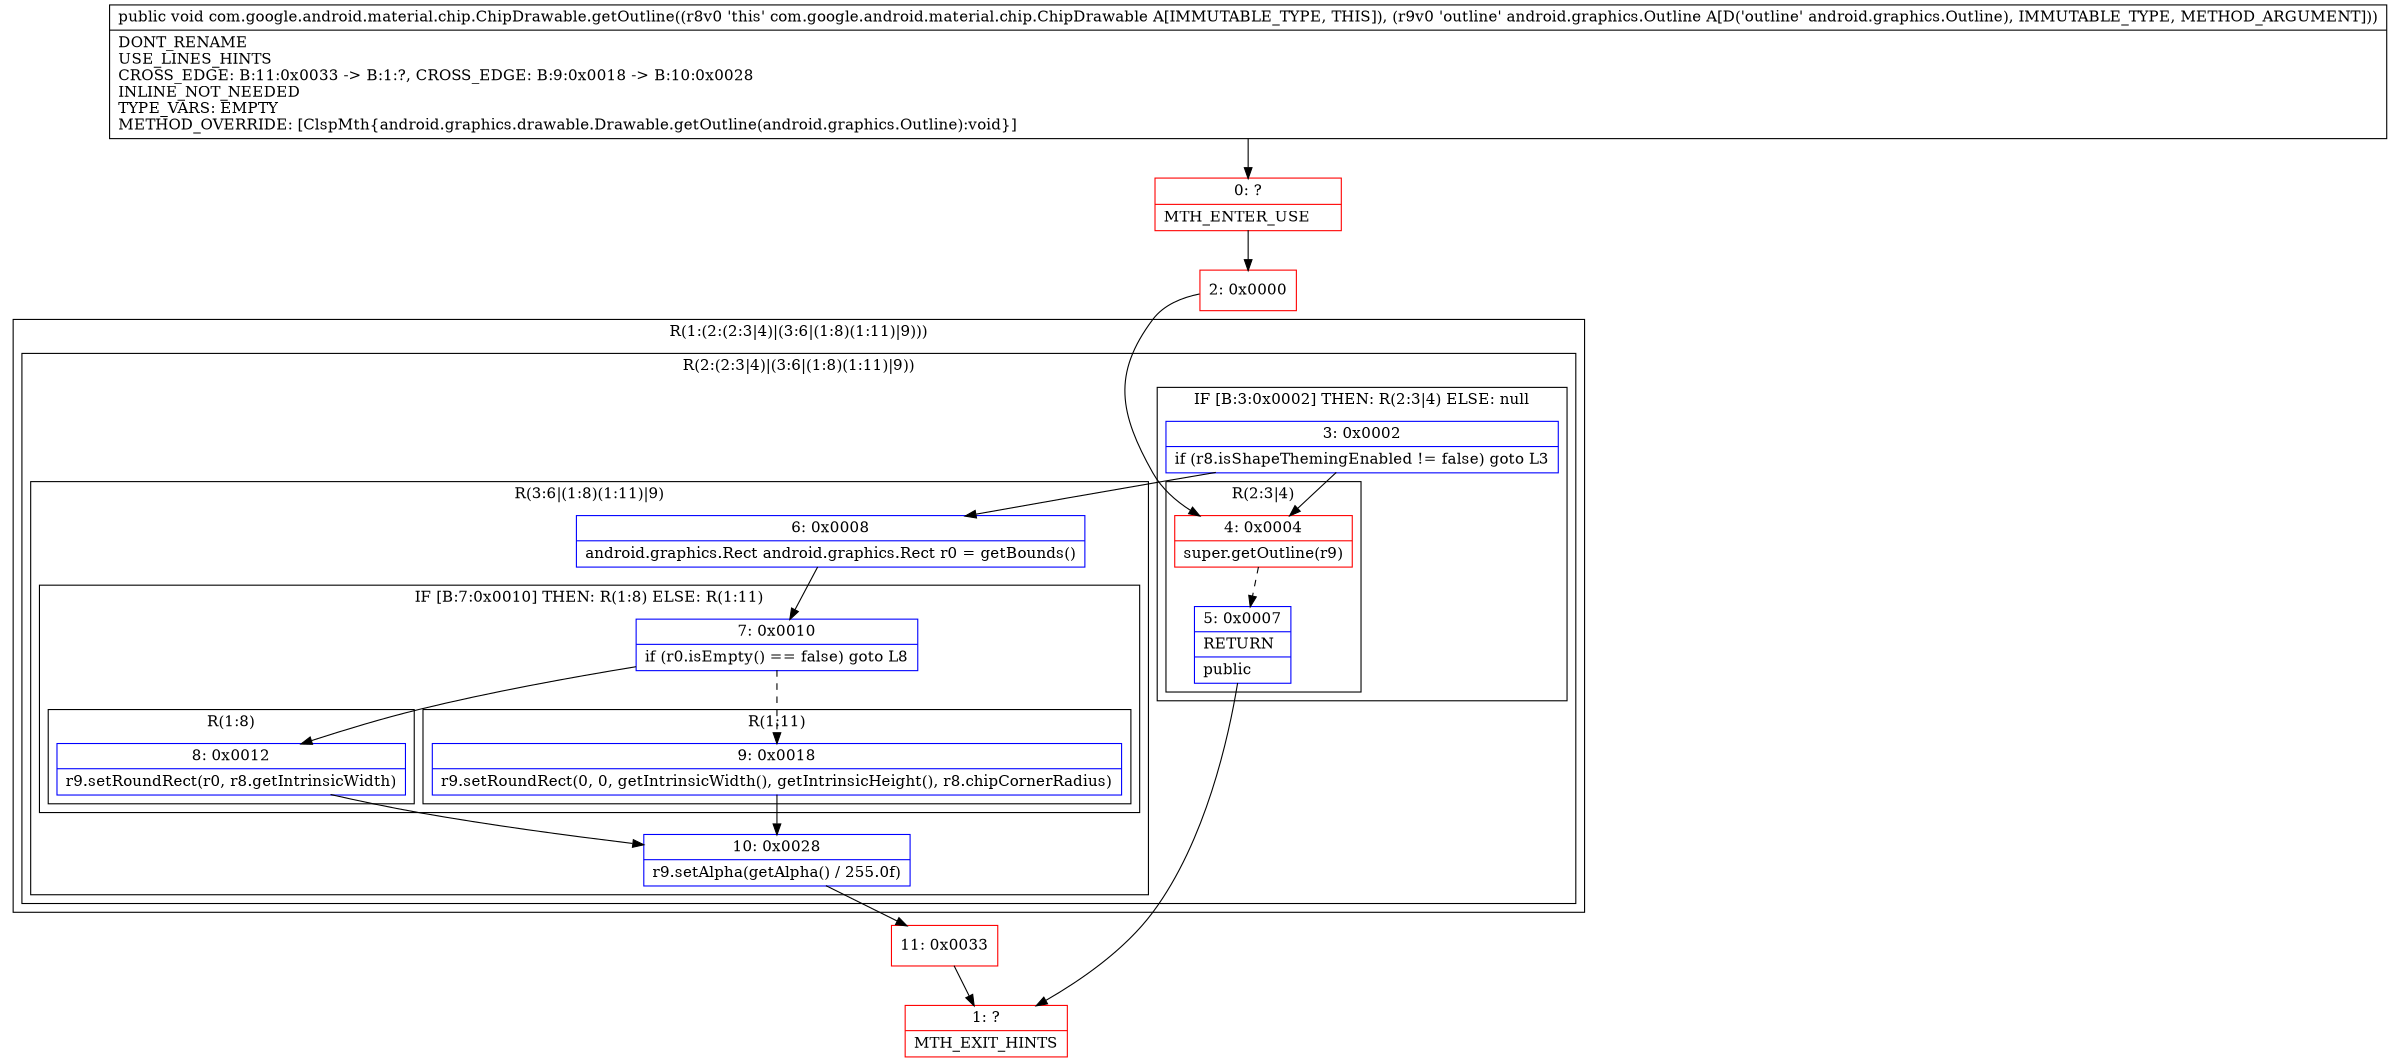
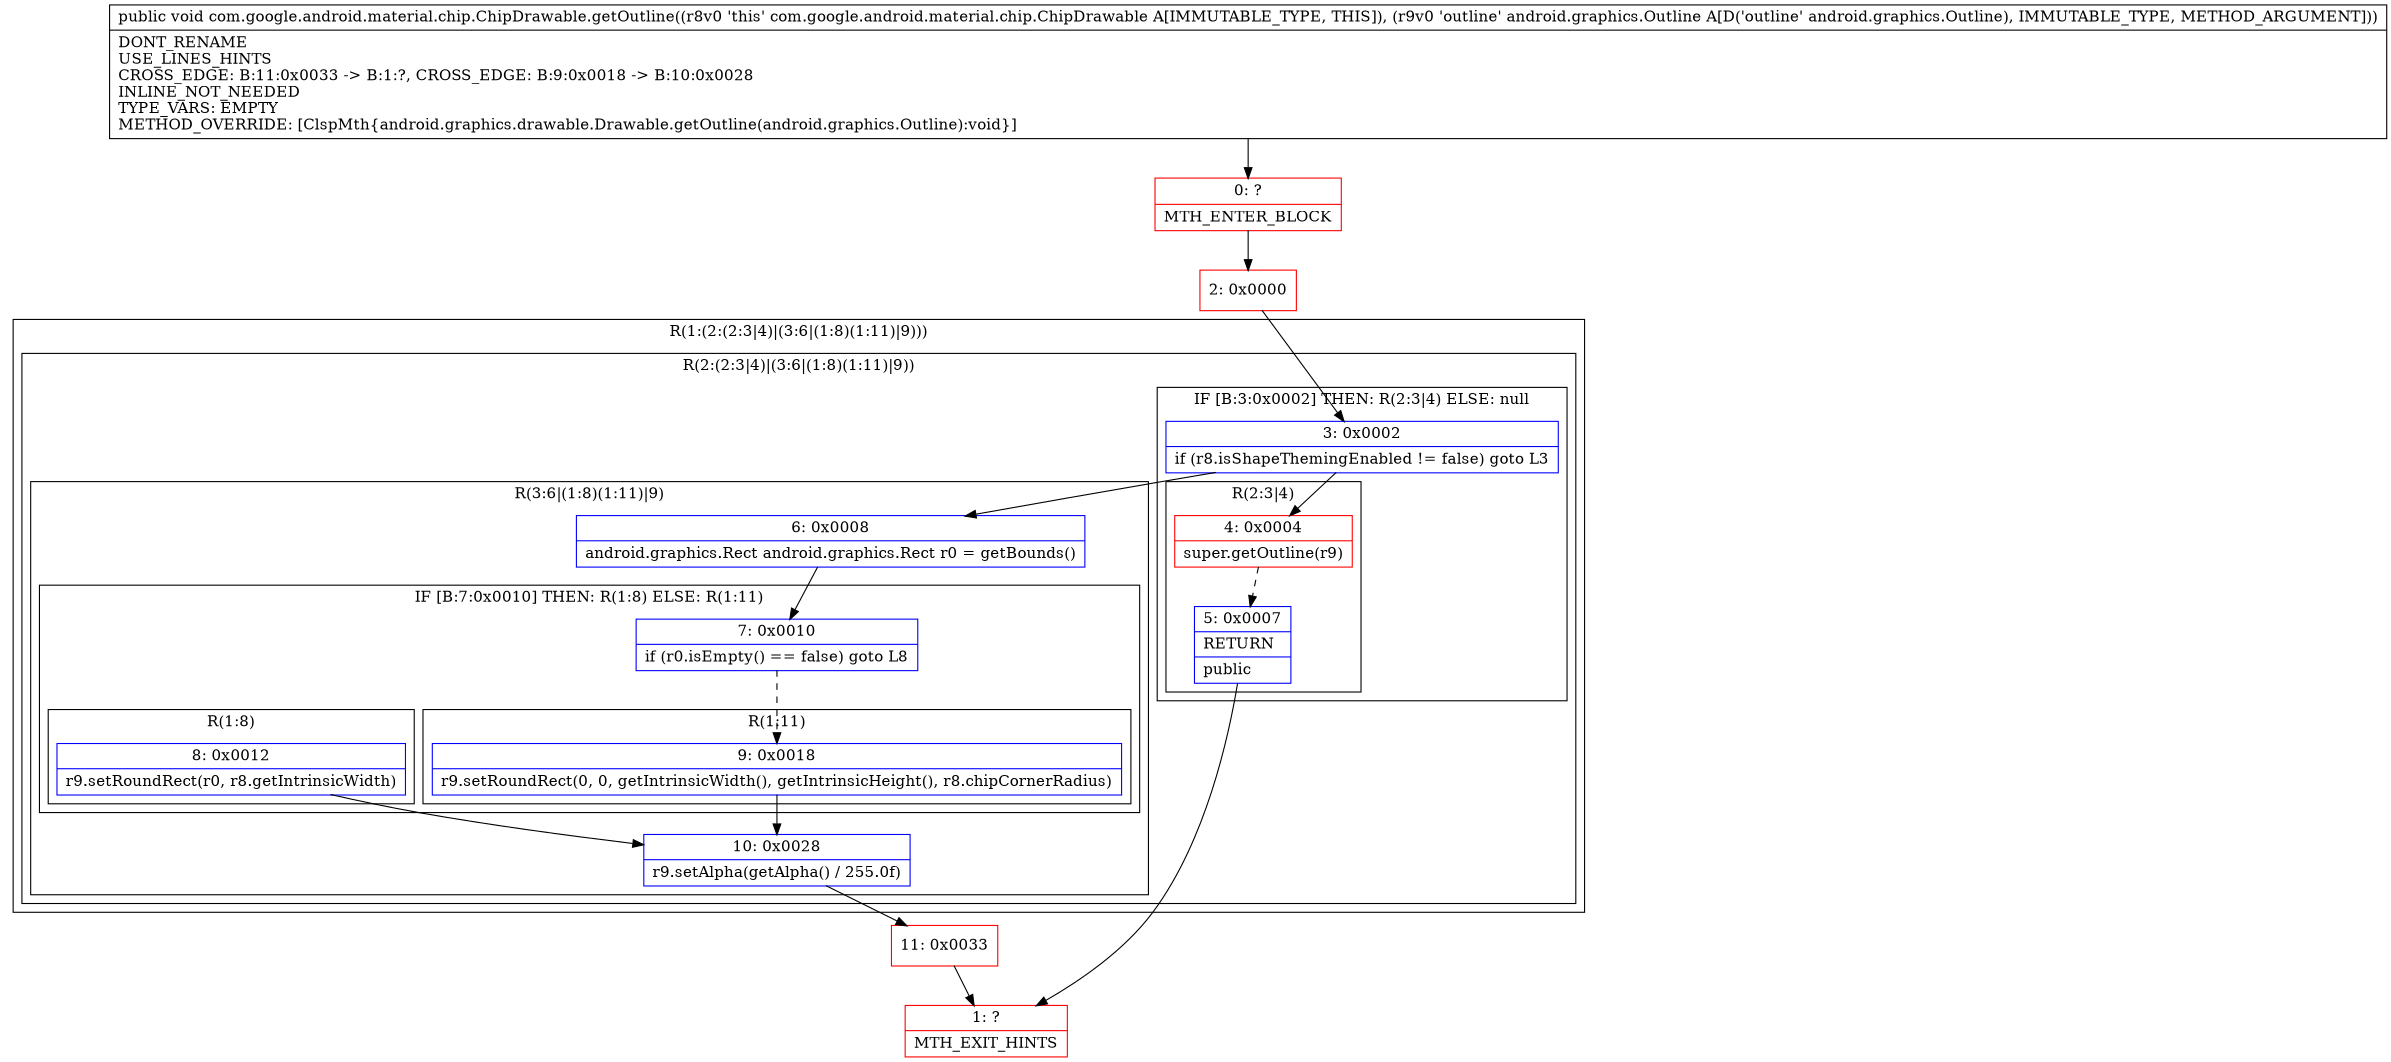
(1237, 217) -> (1248, 217)
(1125, 395) -> (1300, 361)
(472, 697) -> none
